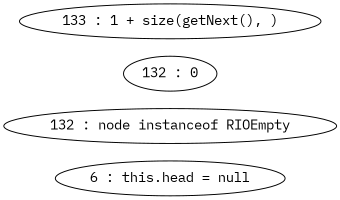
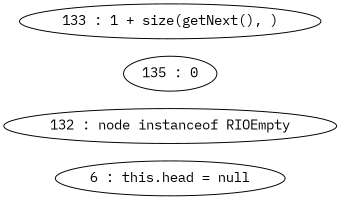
(170, 74) -> (170, 74)
